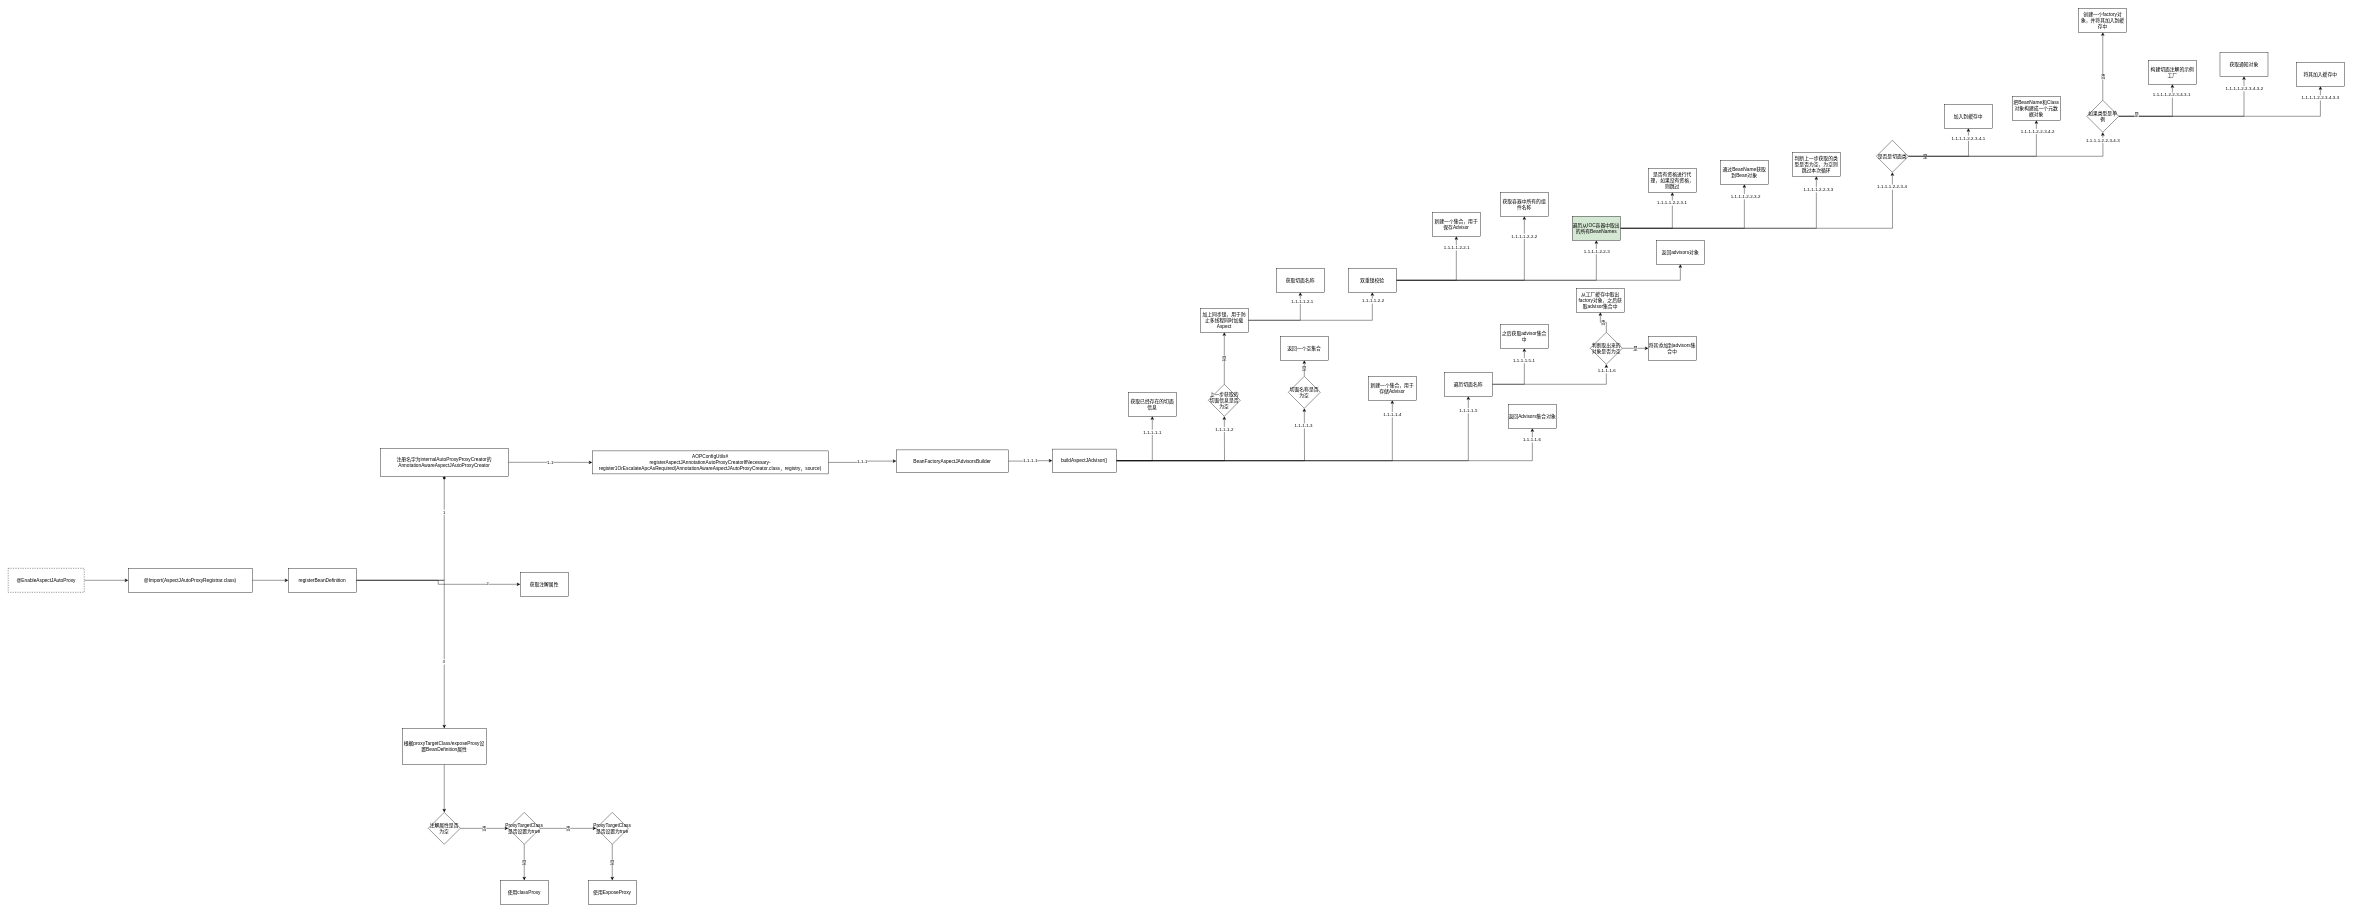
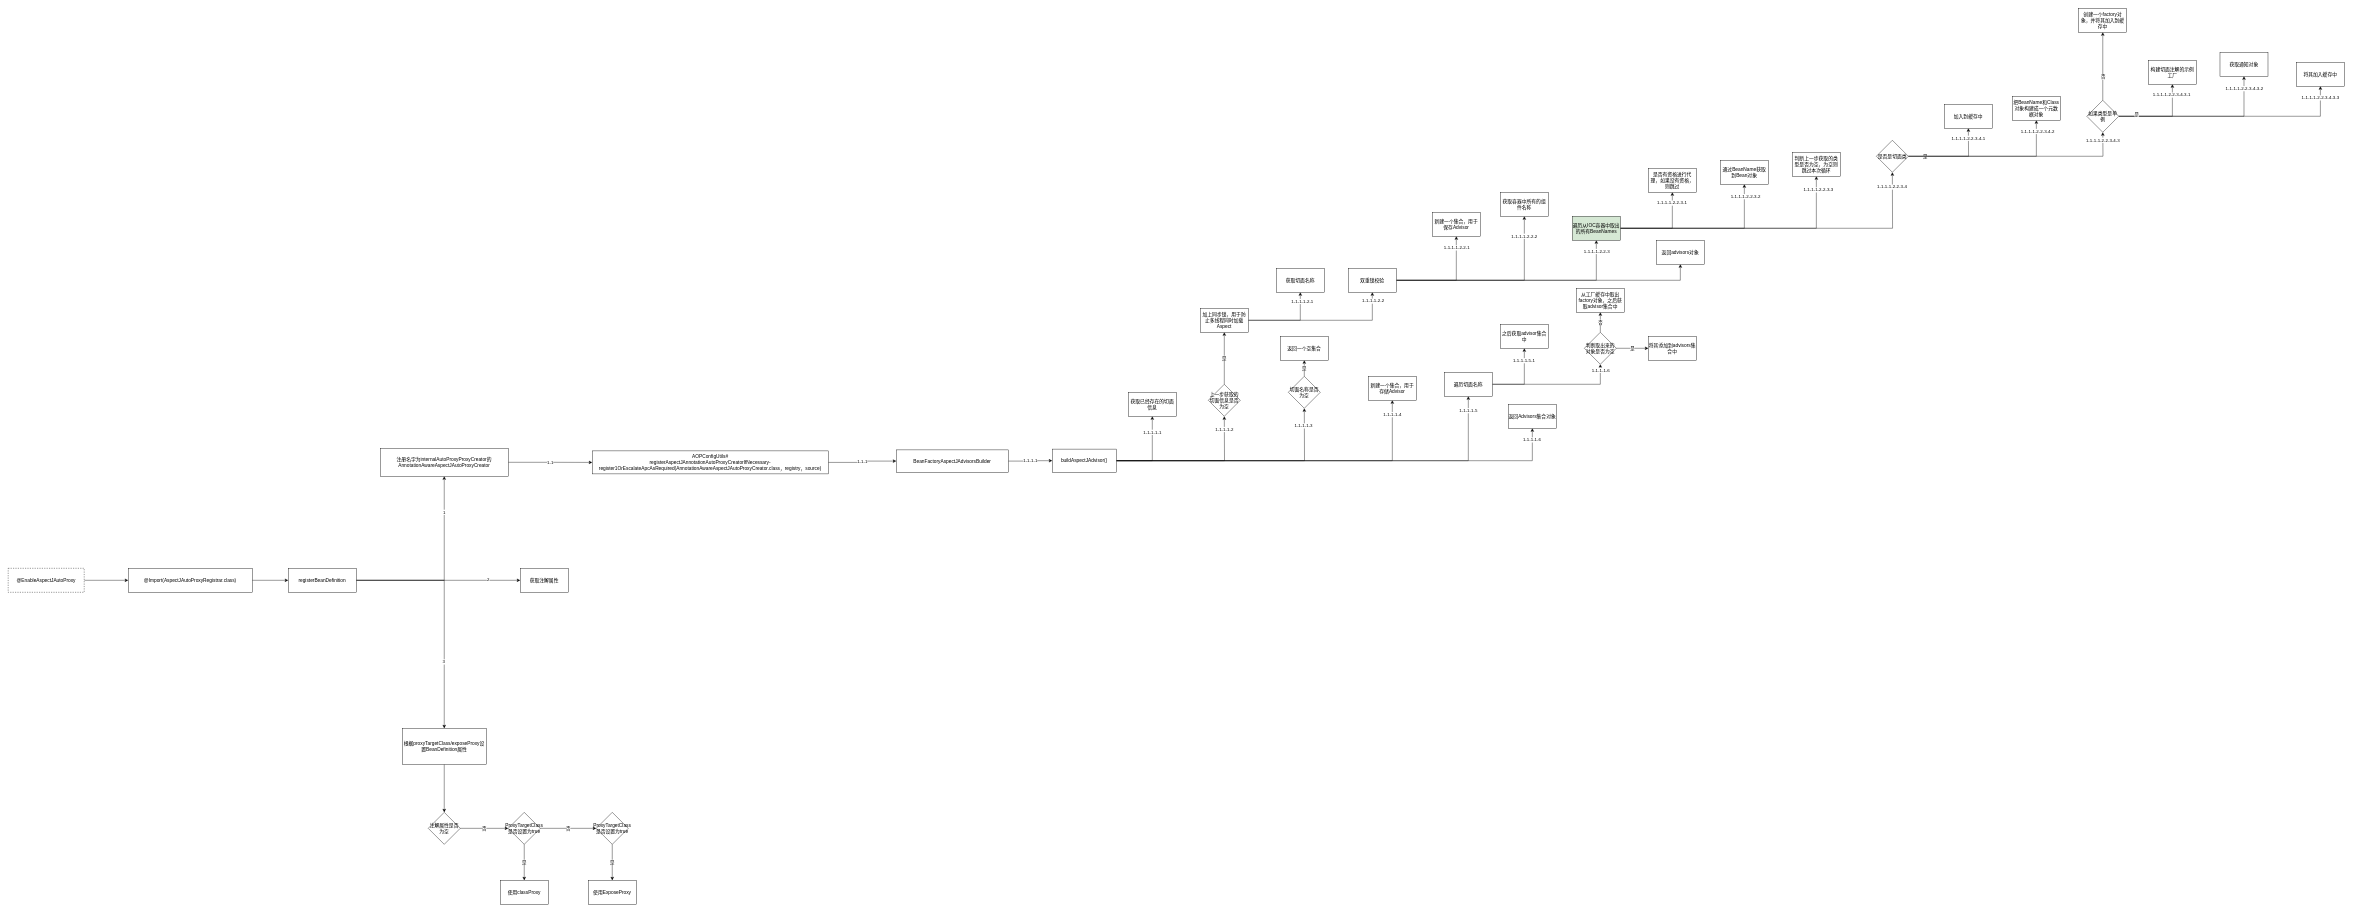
(1606, 348) -> (1600, 348)
(444, 480) -> (444, 480)
(544, 584) -> (544, 580)
